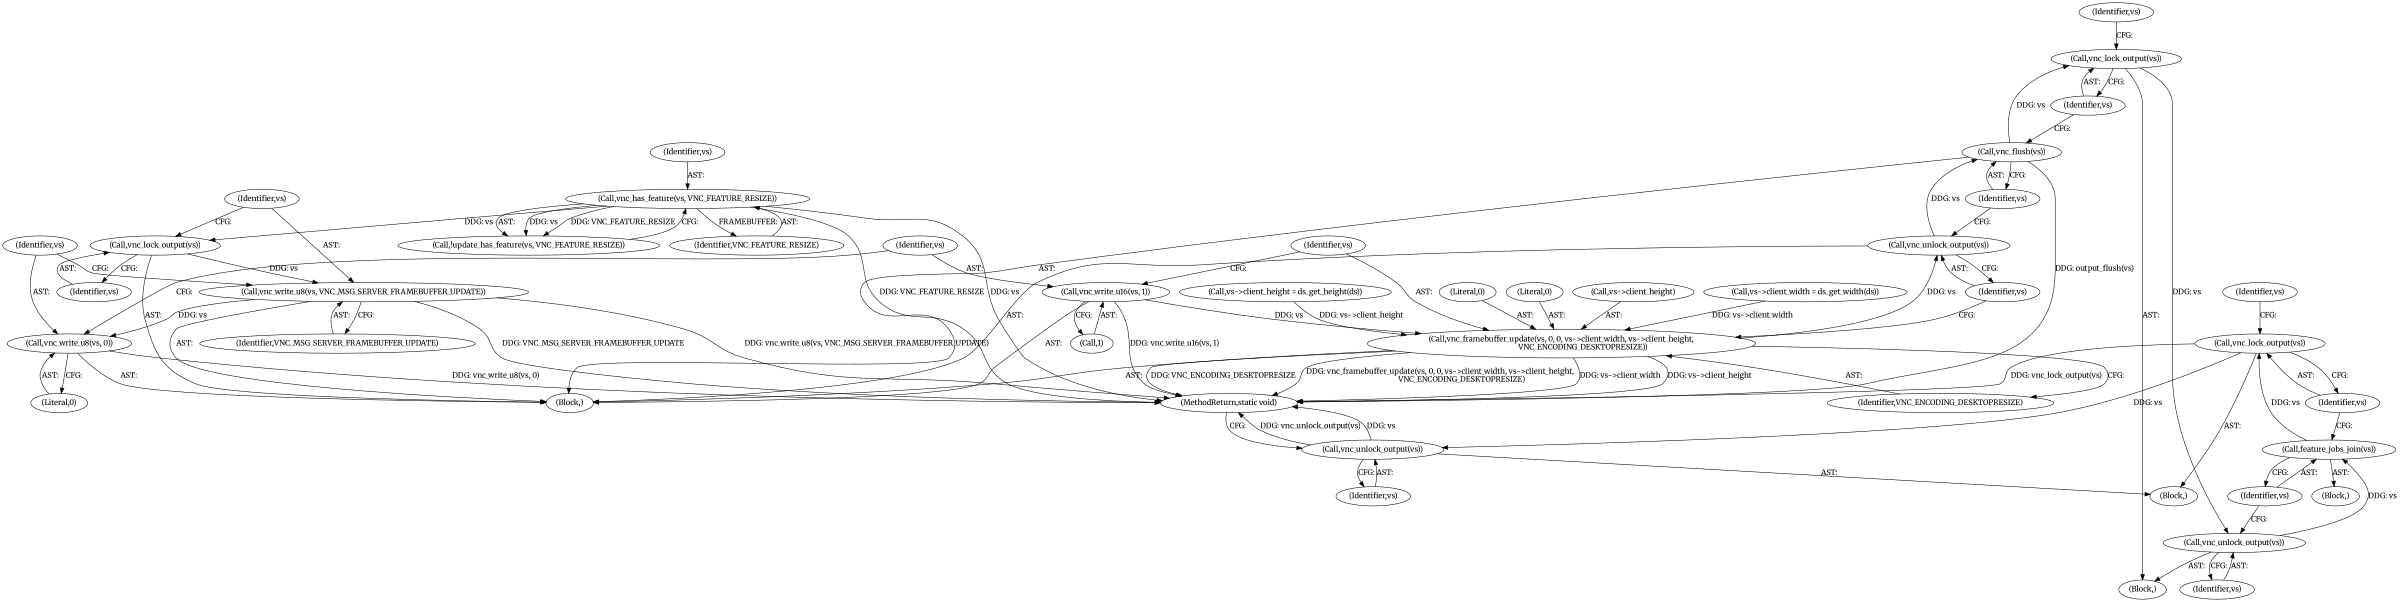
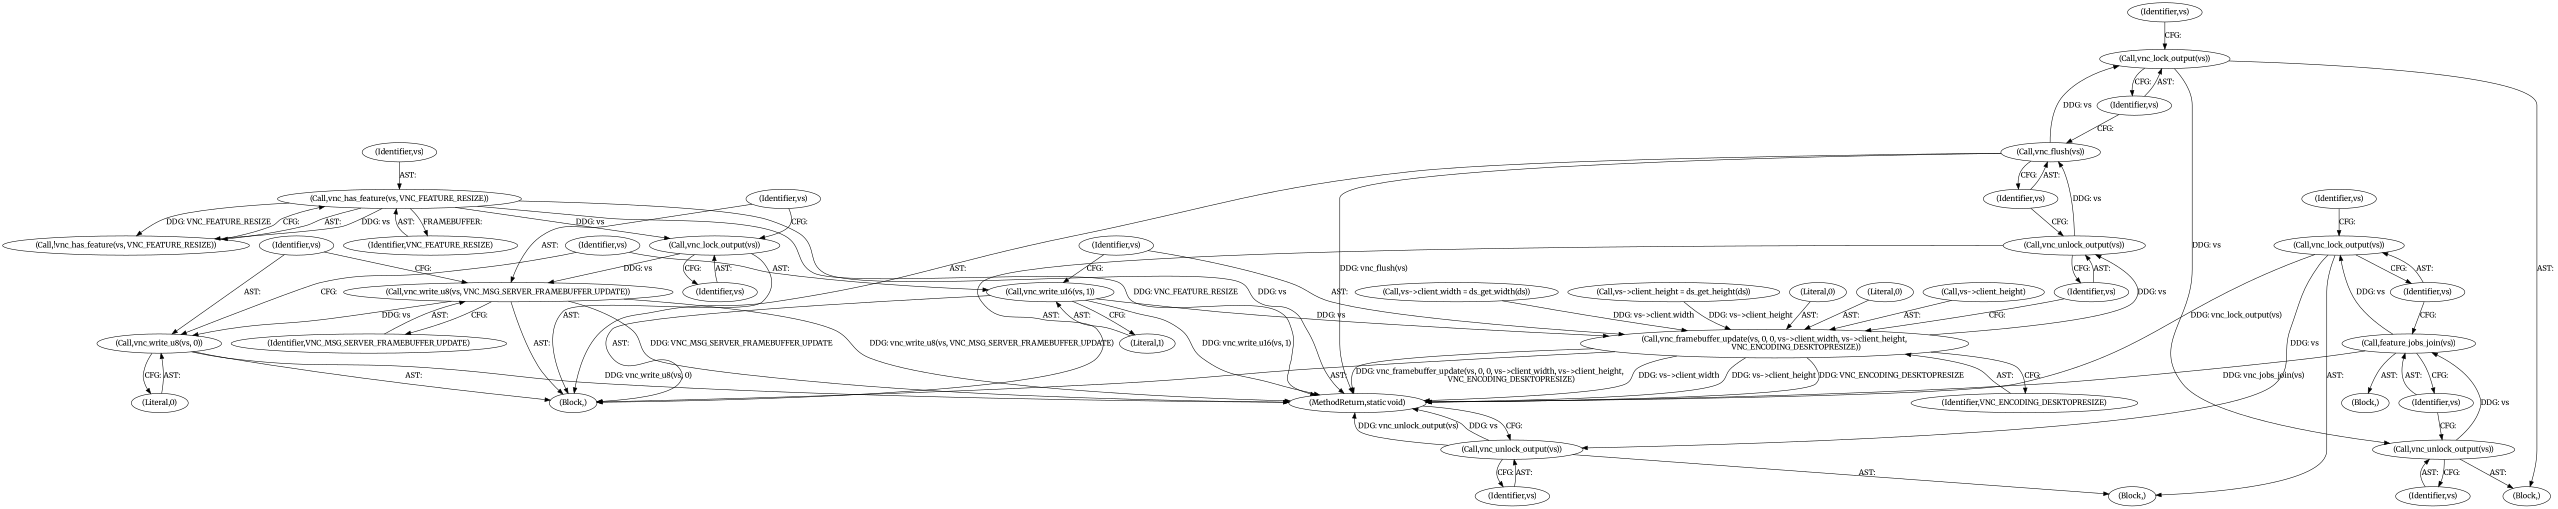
(529, 246) -> (126, 246)
(2095, 269) -> (1374, 269)
(1092, 344) -> (1147, 344)
none -> (2039, 384)
